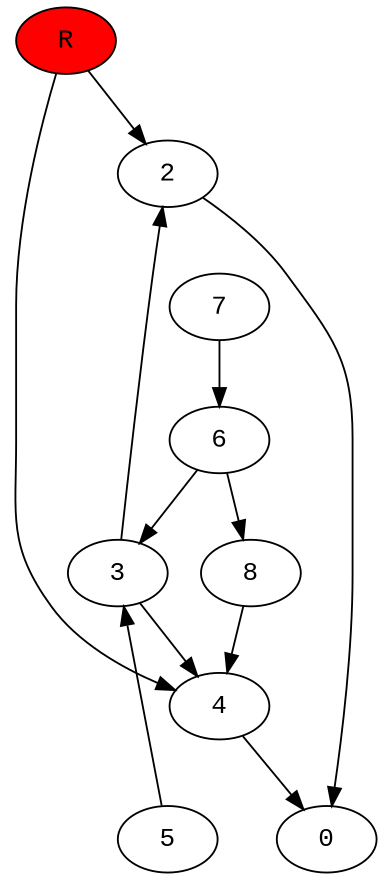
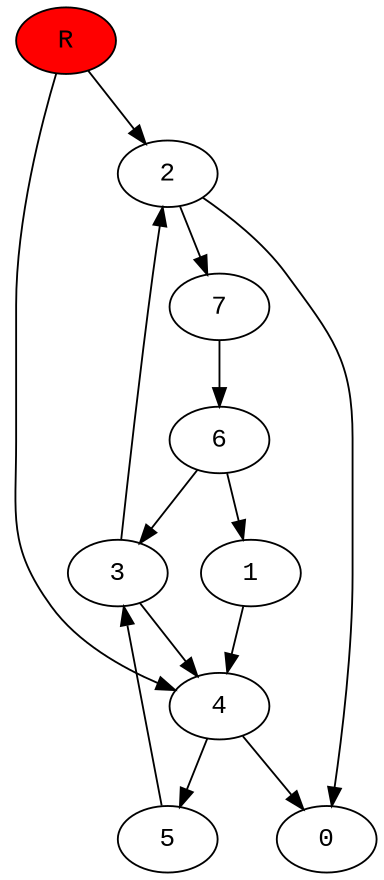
none -> (190, 232)
(251, 573) -> (251, 573)
none -> (197, 764)
